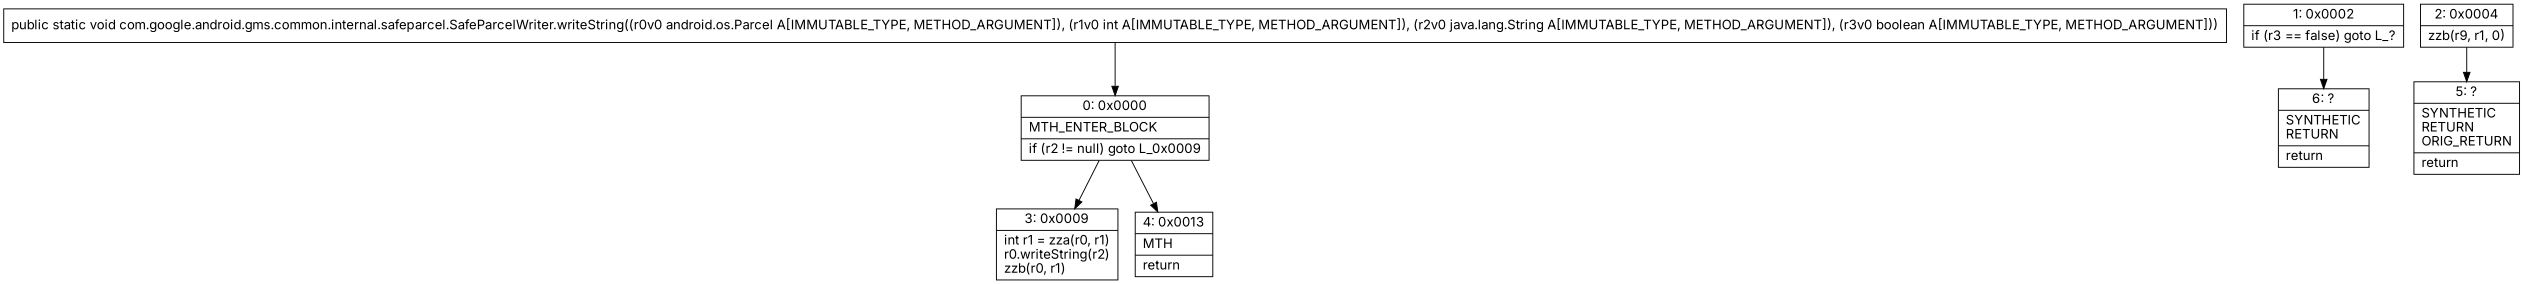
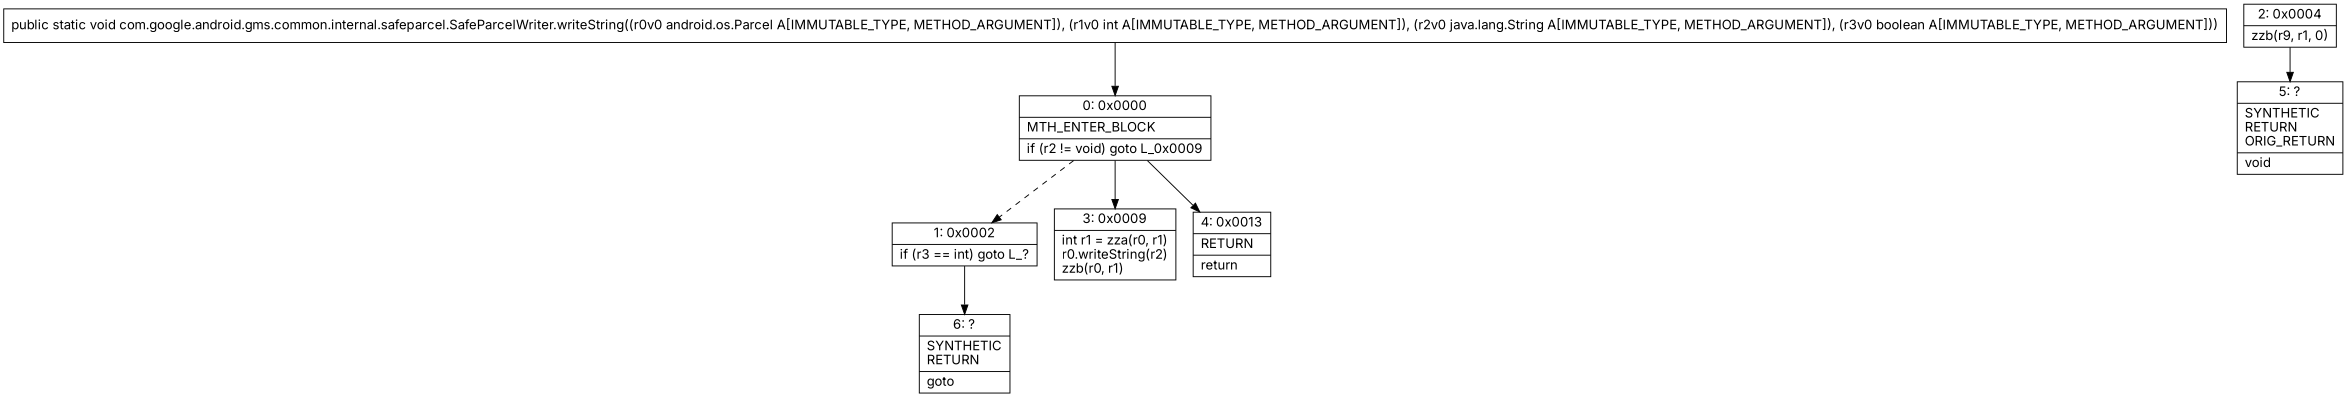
(2324, 36) -> (965, 255)
(1115, 149) -> (1115, 149)
(2305, 156) -> (941, 382)
(2440, 163) -> (2258, 163)
none -> (1036, 189)
(1158, 244) -> (1227, 244)
